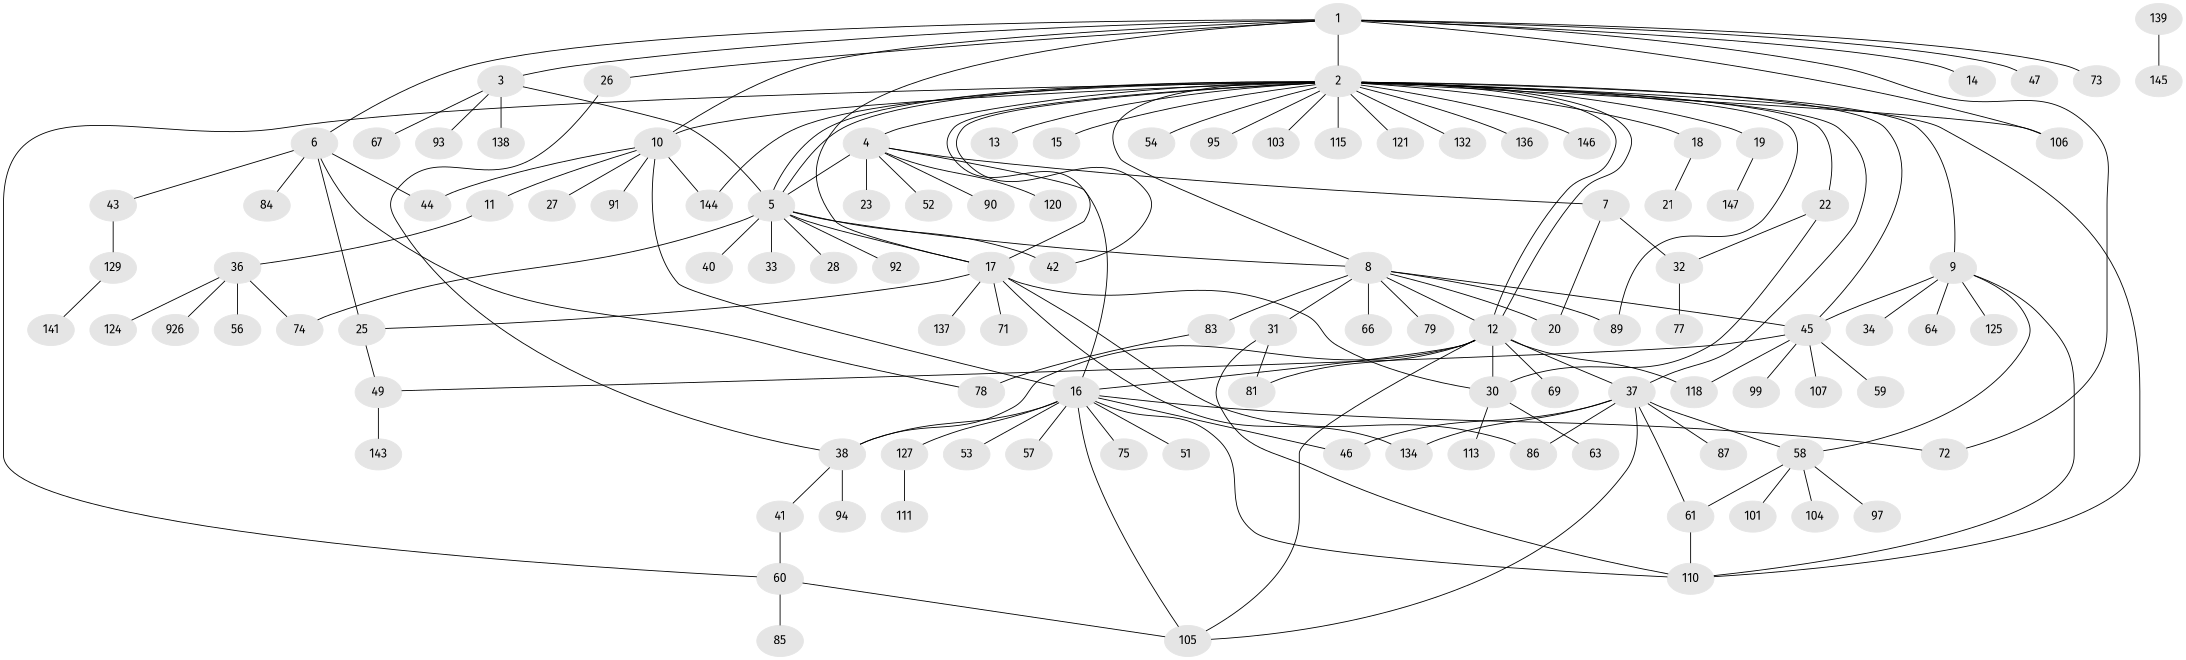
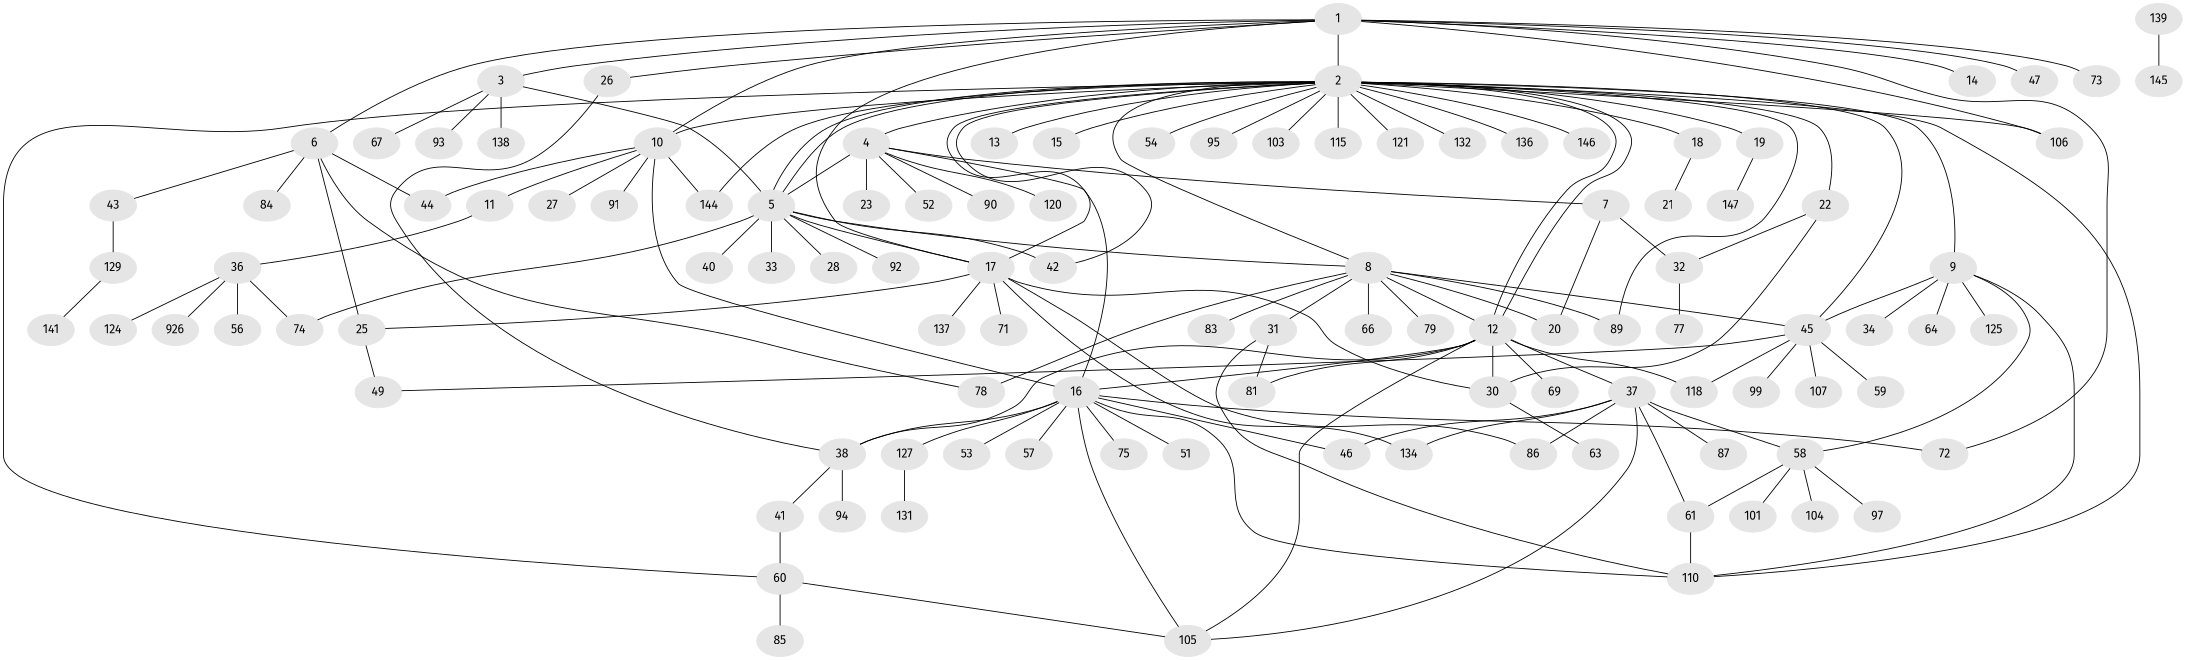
(1807, 117) -> none
(1080, 359) -> (1170, 318)
(378, 454) -> none
(1471, 454) -> none
(904, 517) -> (904, 517)
